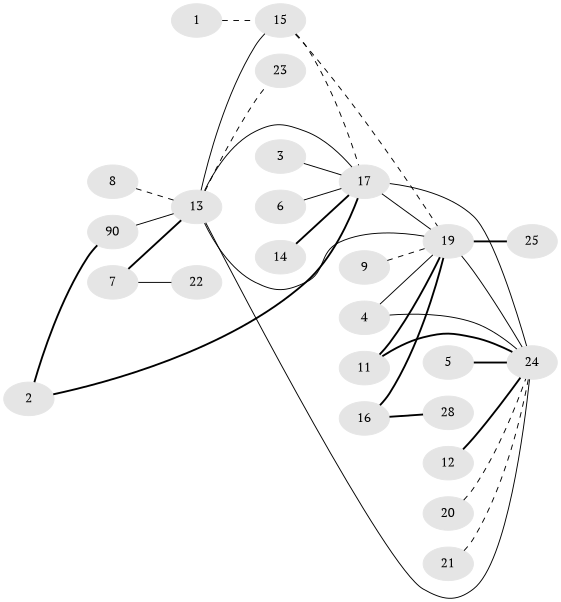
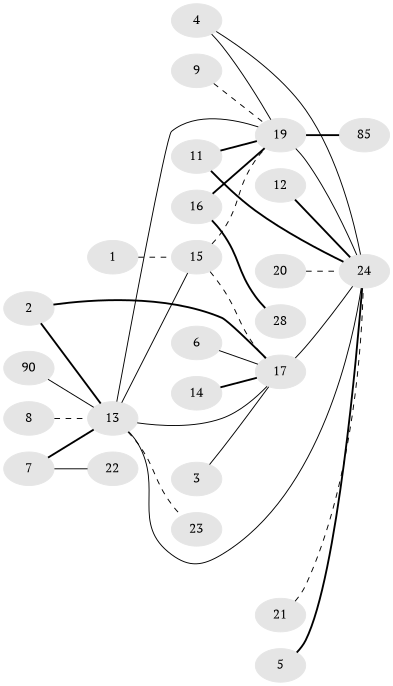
(406, 212) -> none
(532, 241) -> (364, 135)
(60, 311) -> (71, 363)
